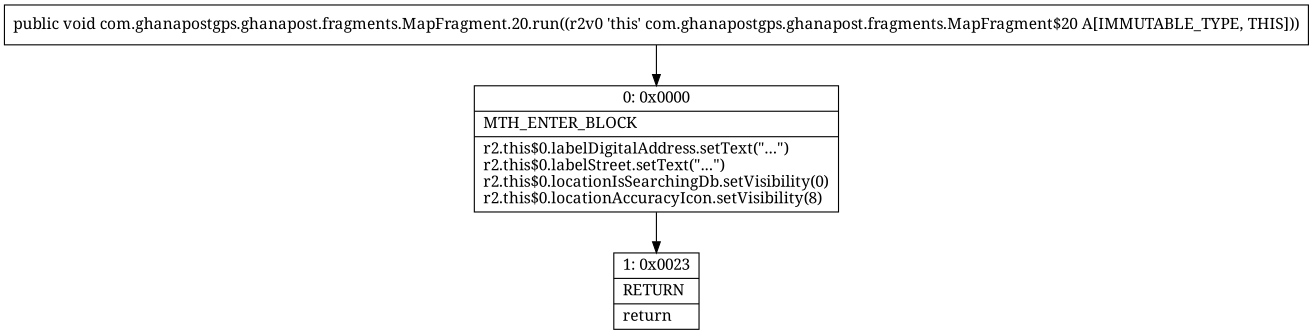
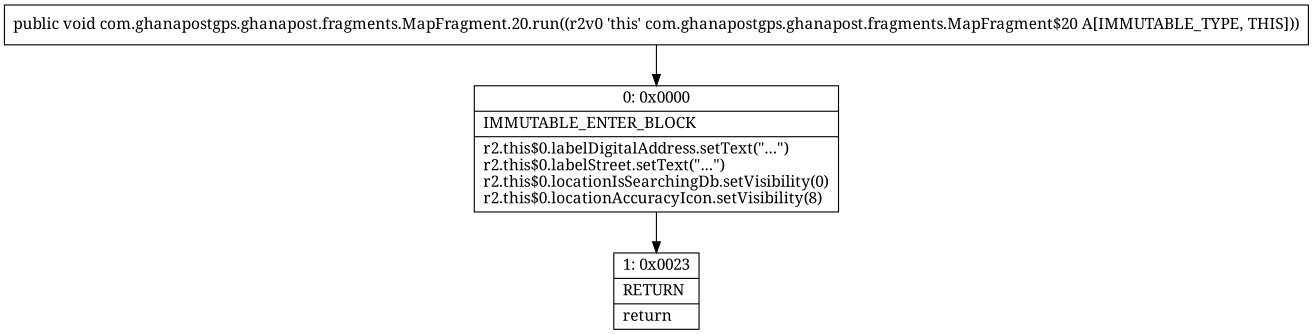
(560, 123) -> (590, 123)
